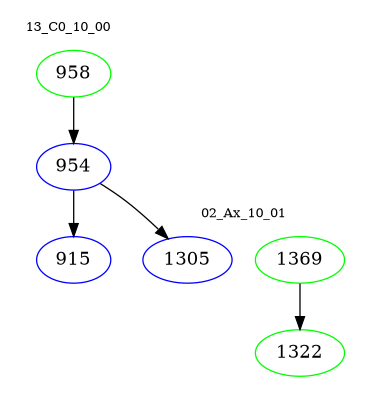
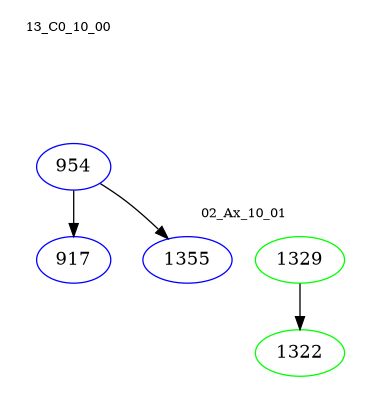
(74, 74) -> none
(74, 260) -> (74, 260)
(187, 260) -> (187, 260)
(300, 260) -> (300, 260)
